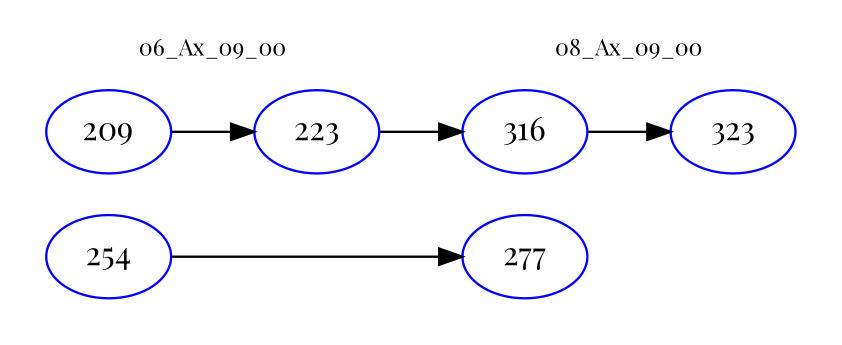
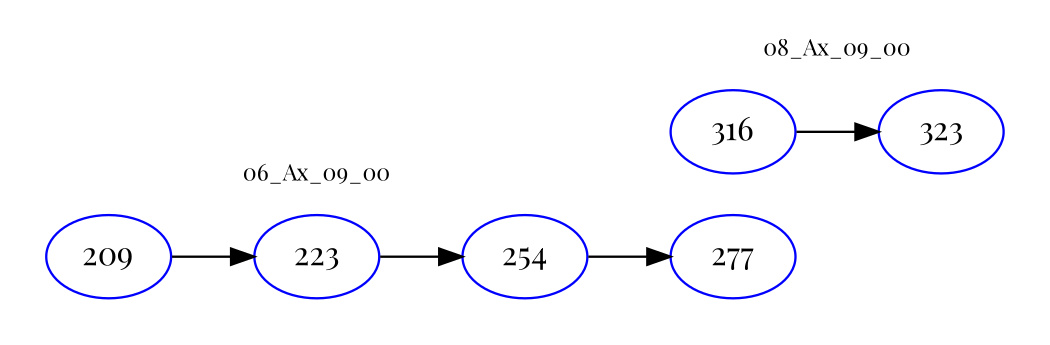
(413, 132) -> (410, 257)
